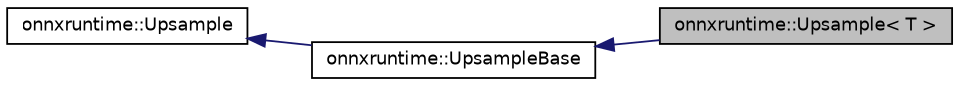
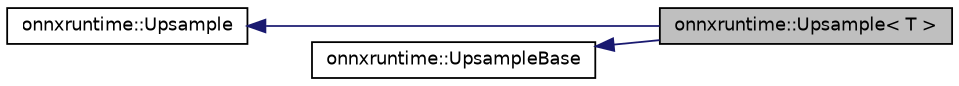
(289, 43) -> (463, 26)
